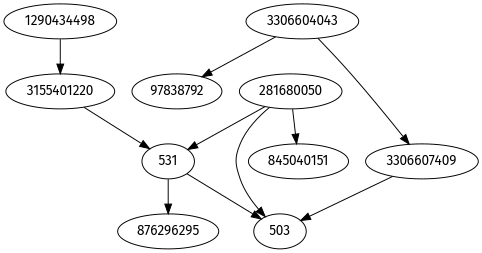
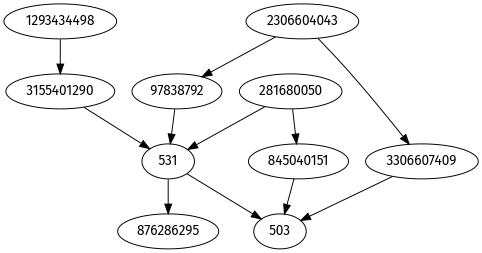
(60, 21) -> (60, 21)
(302, 21) -> (302, 21)
(60, 91) -> (60, 91)
none -> (173, 122)
(237, 156) -> (291, 192)
(168, 231) -> (168, 231)
